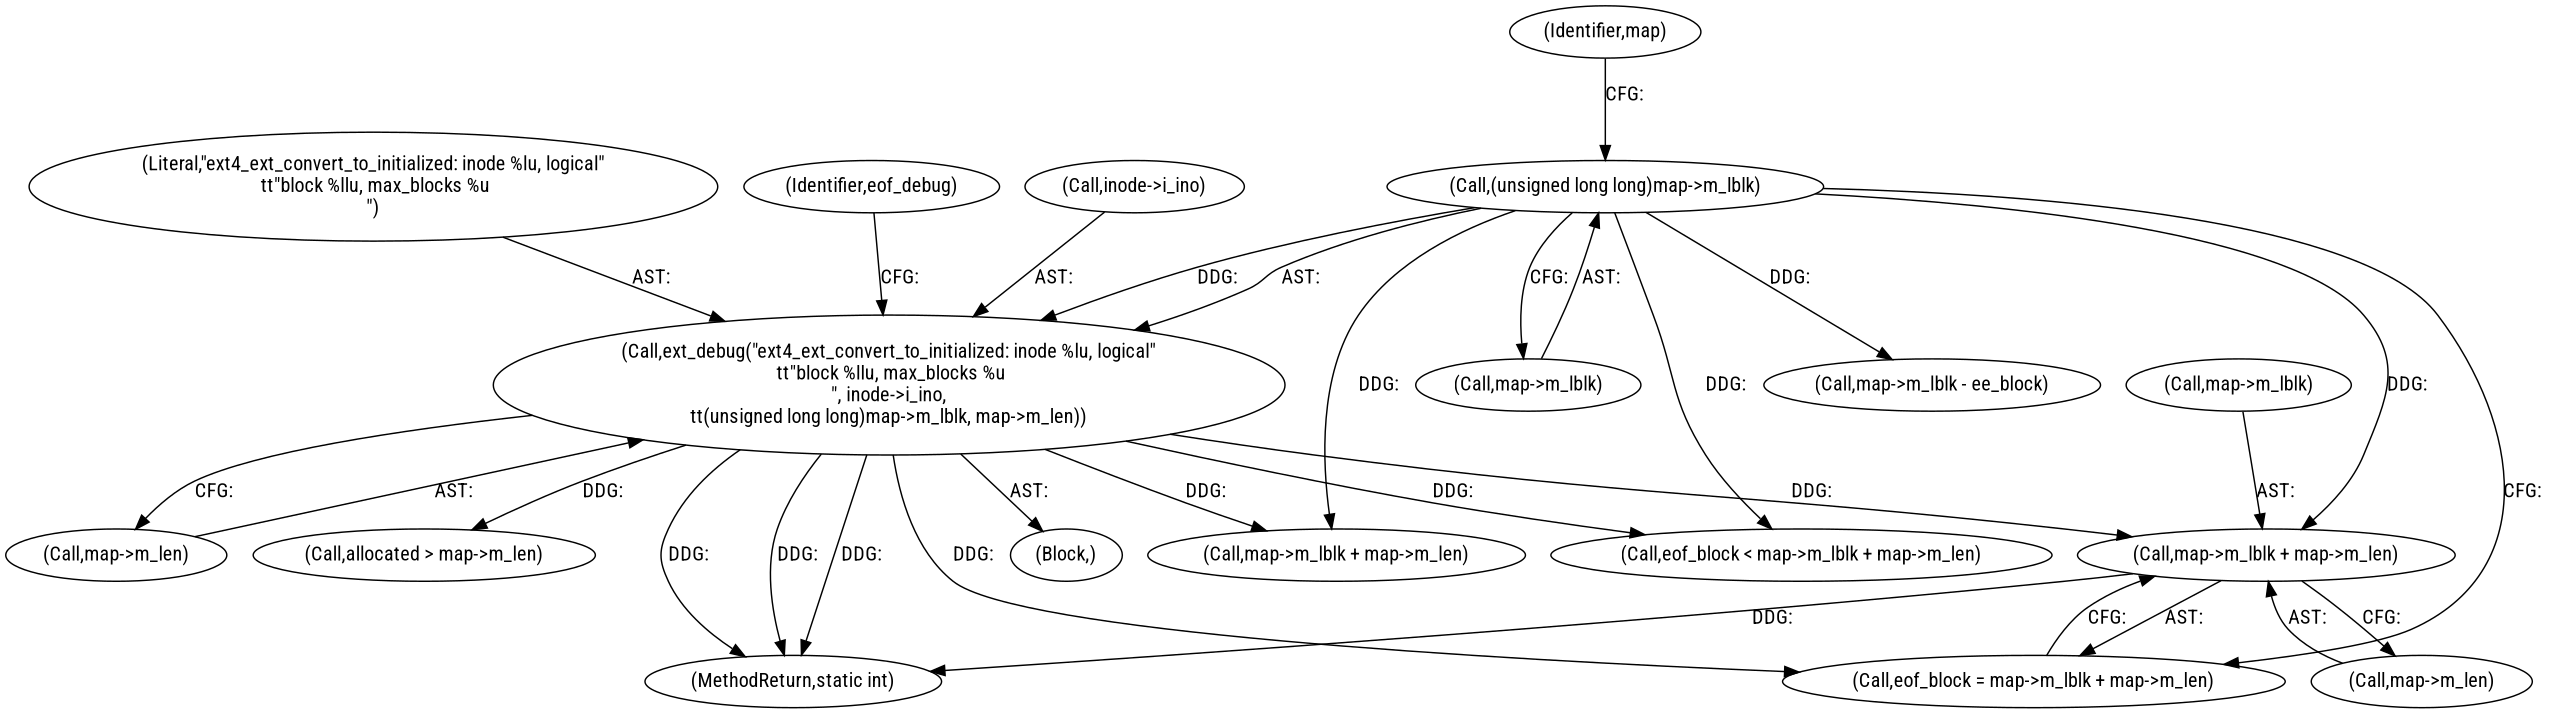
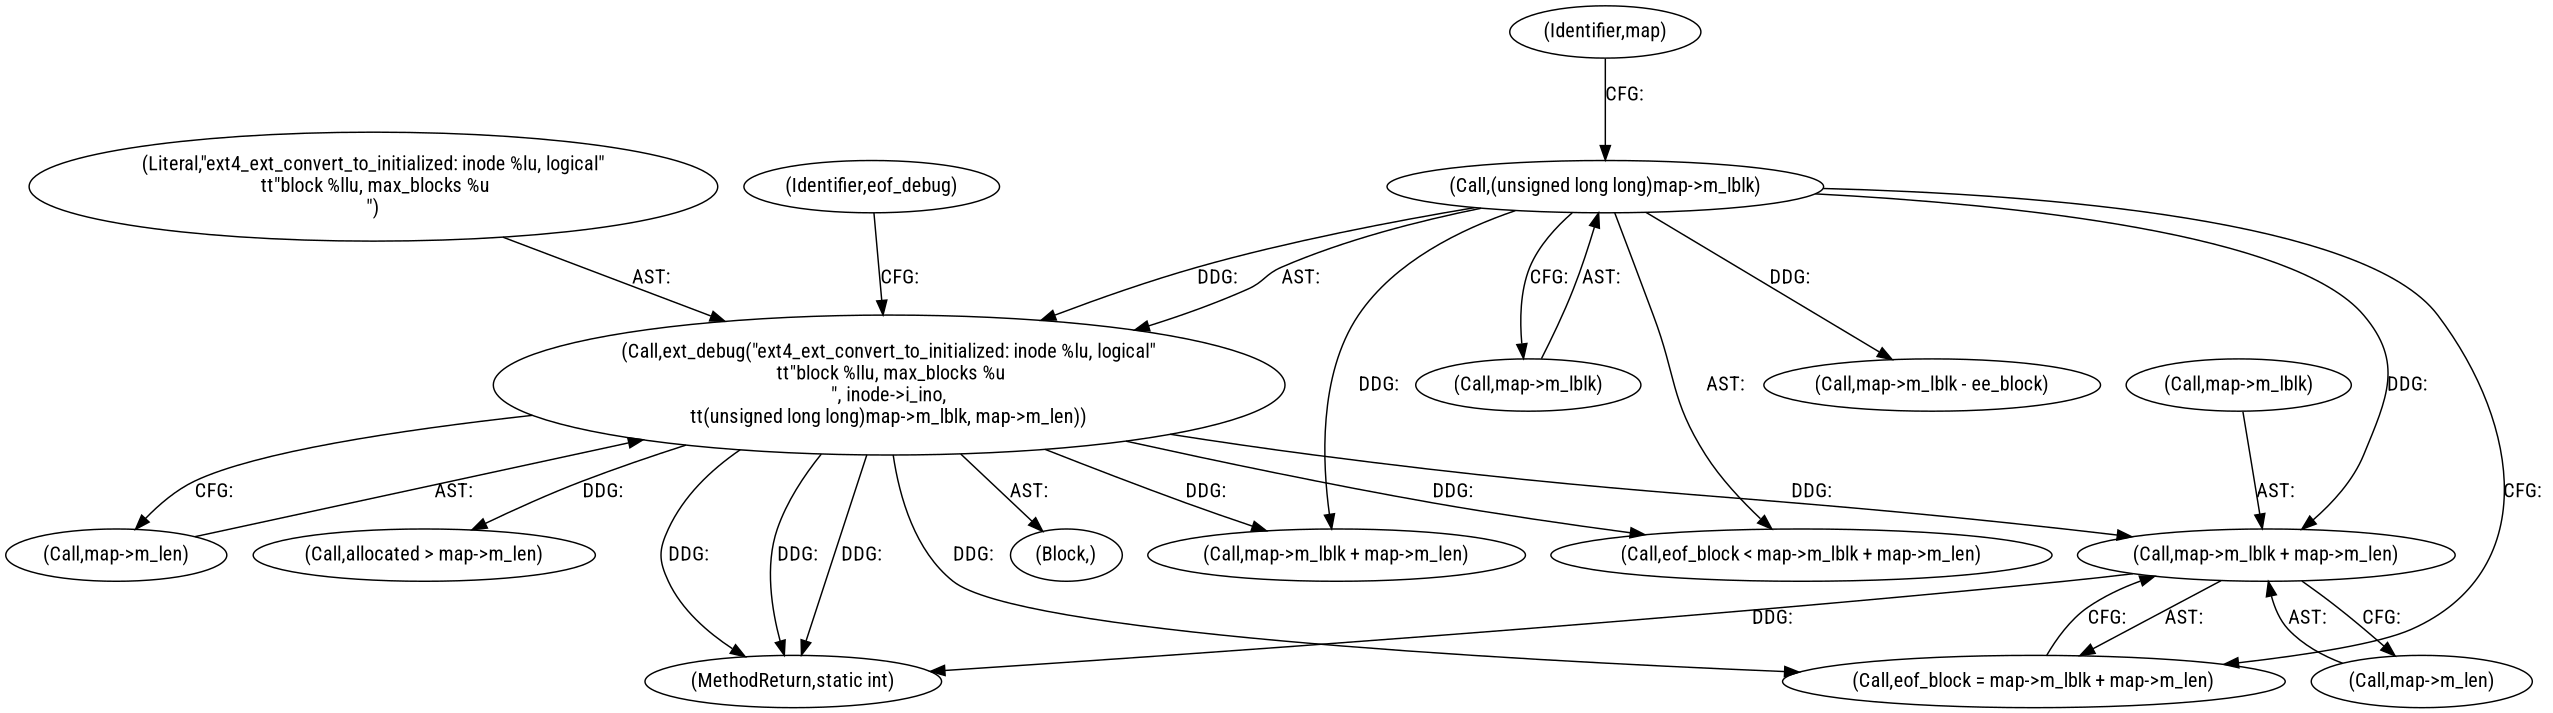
(1135, 187) -> none
(1728, 385) -> (1728, 385)
